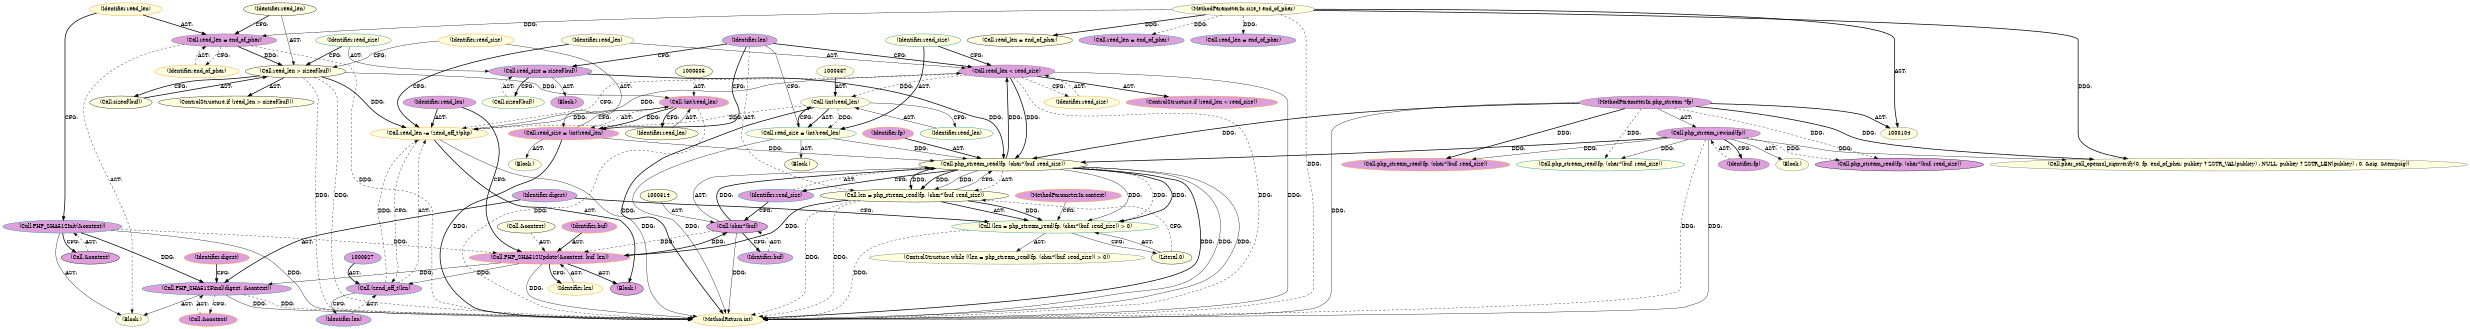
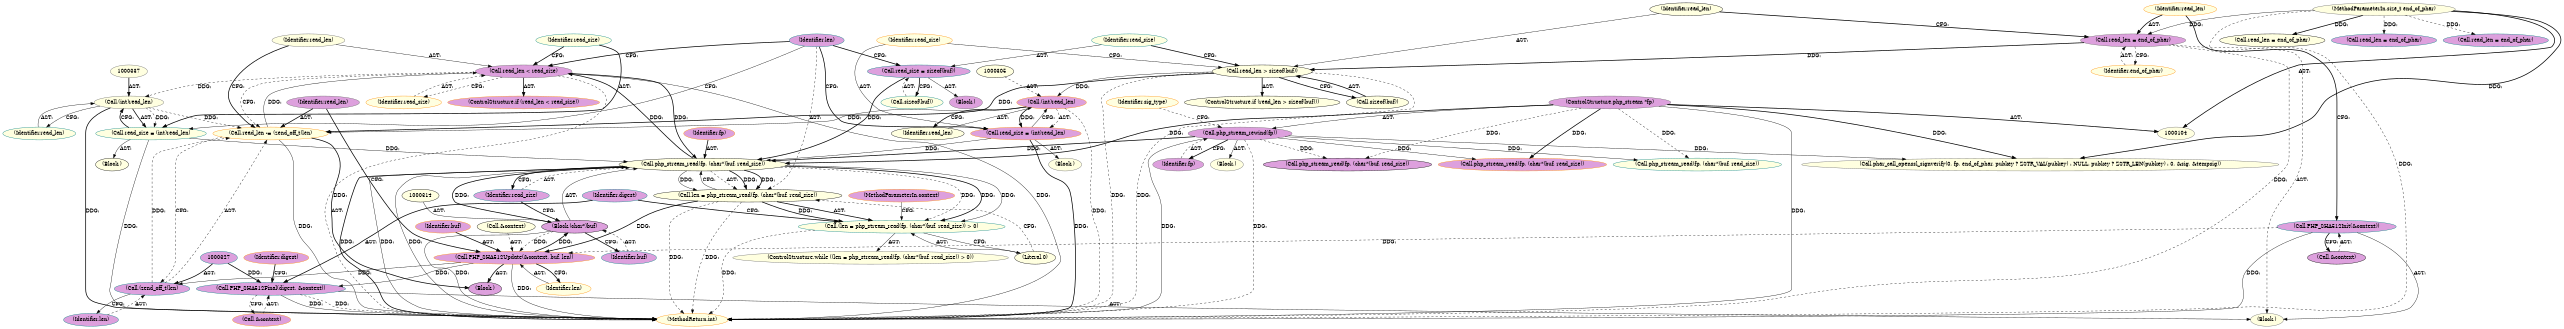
none -> (1142, 102)
(1646, 102) -> (1610, 102)
(429, 133) -> (271, 133)
(737, 227) -> (575, 227)
(141, 256) -> (243, 272)
